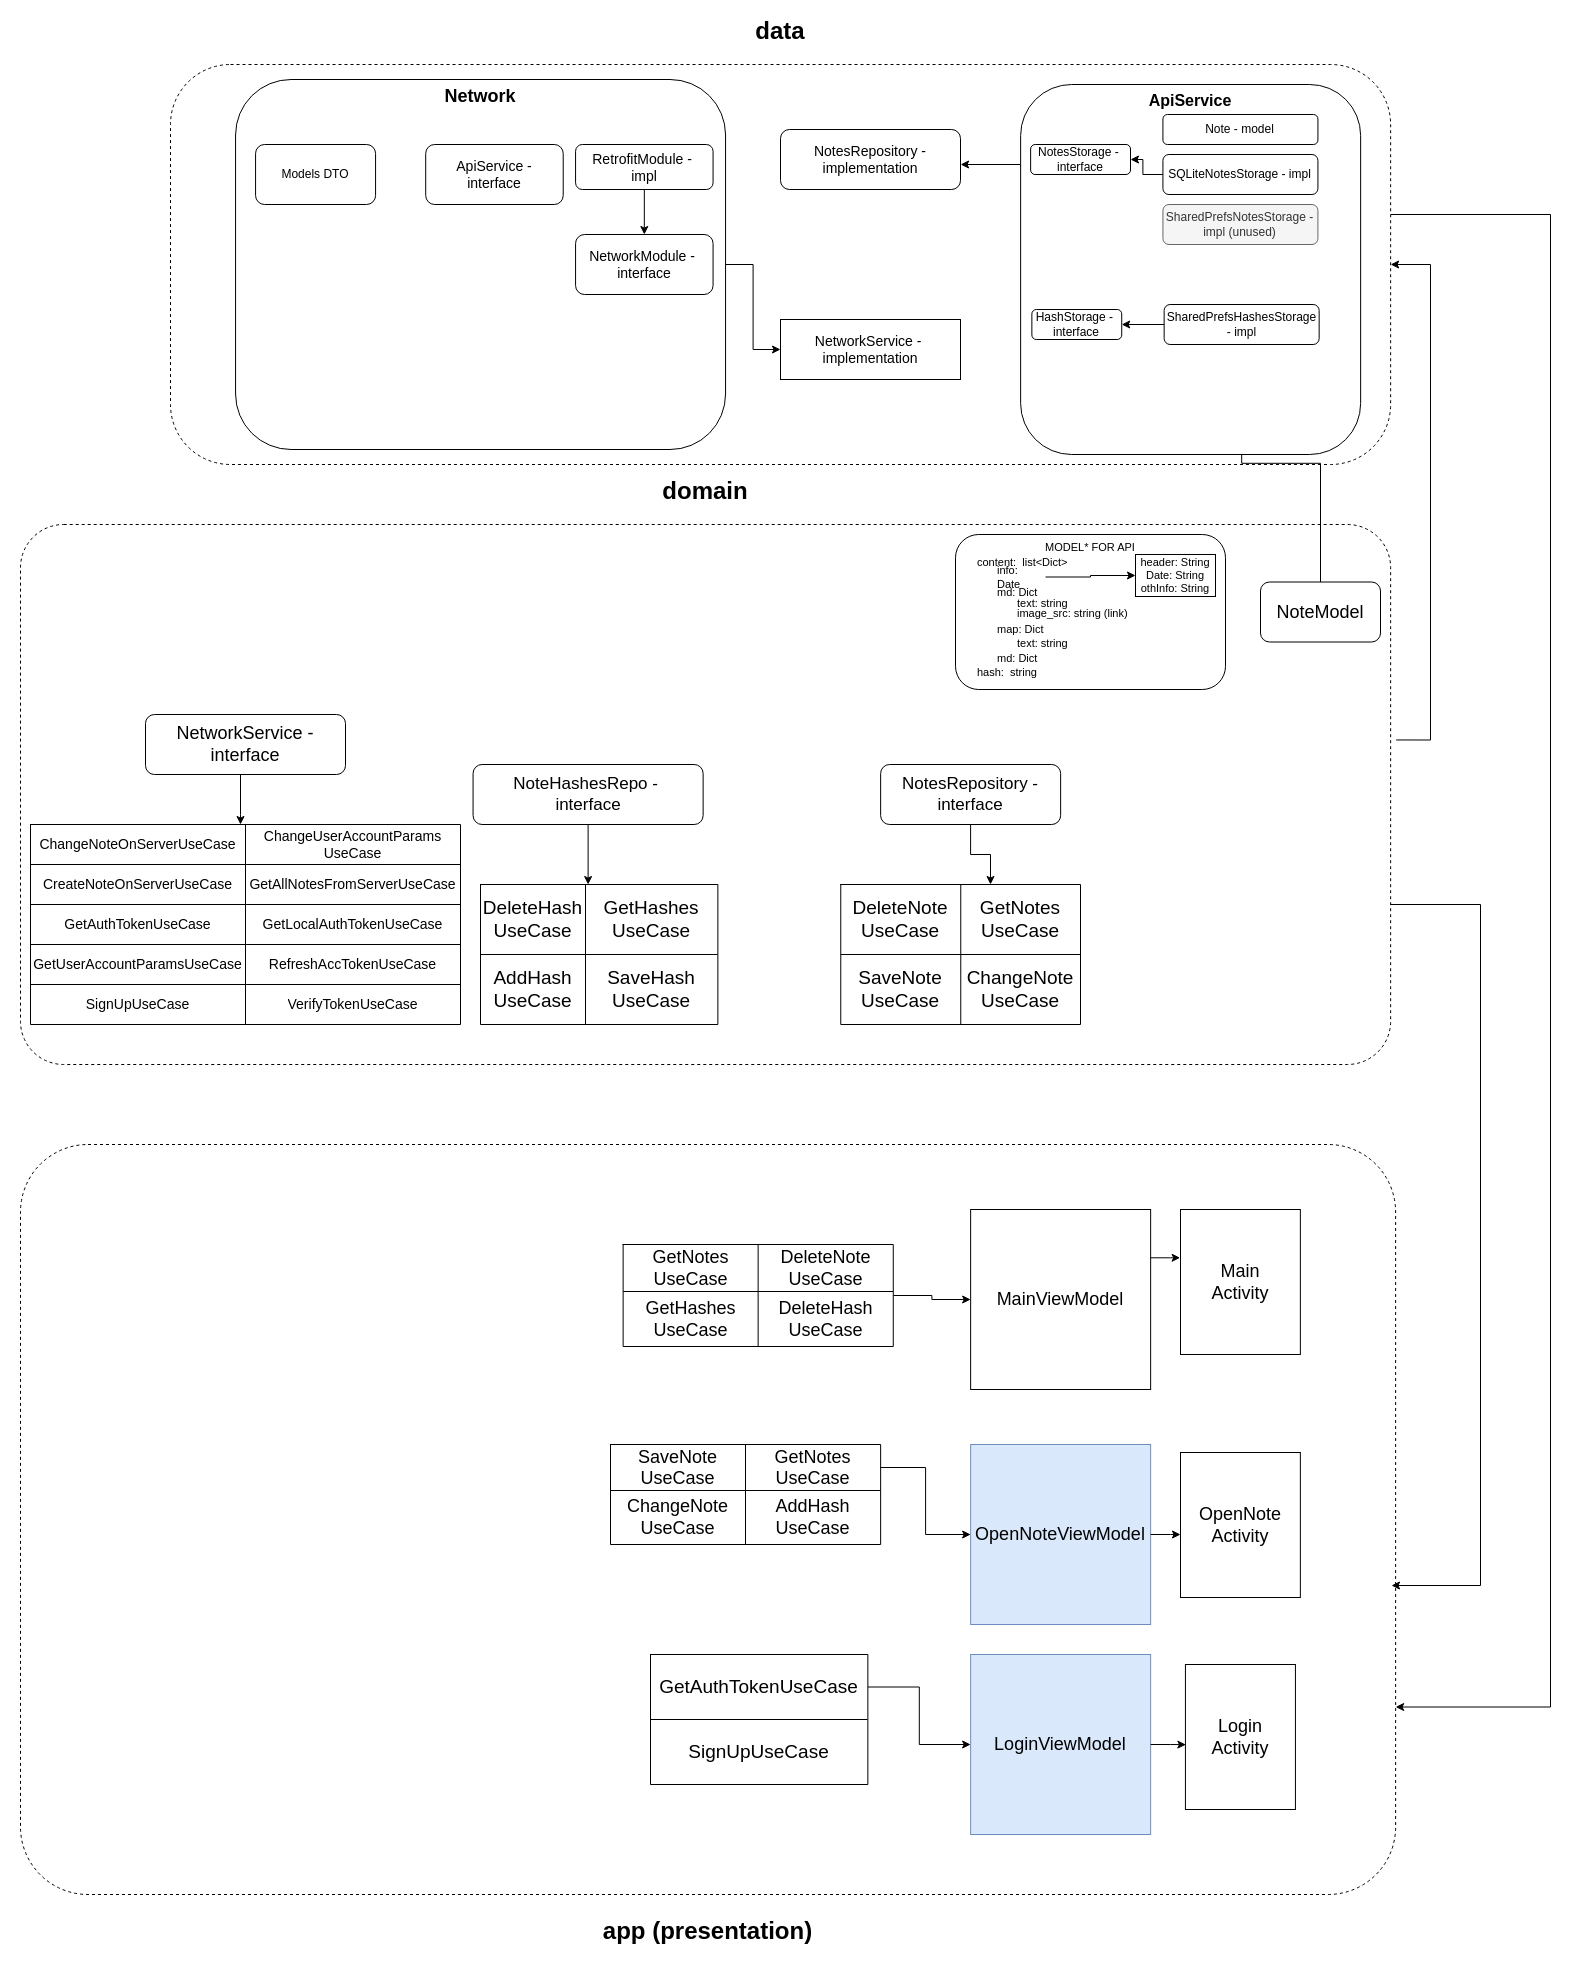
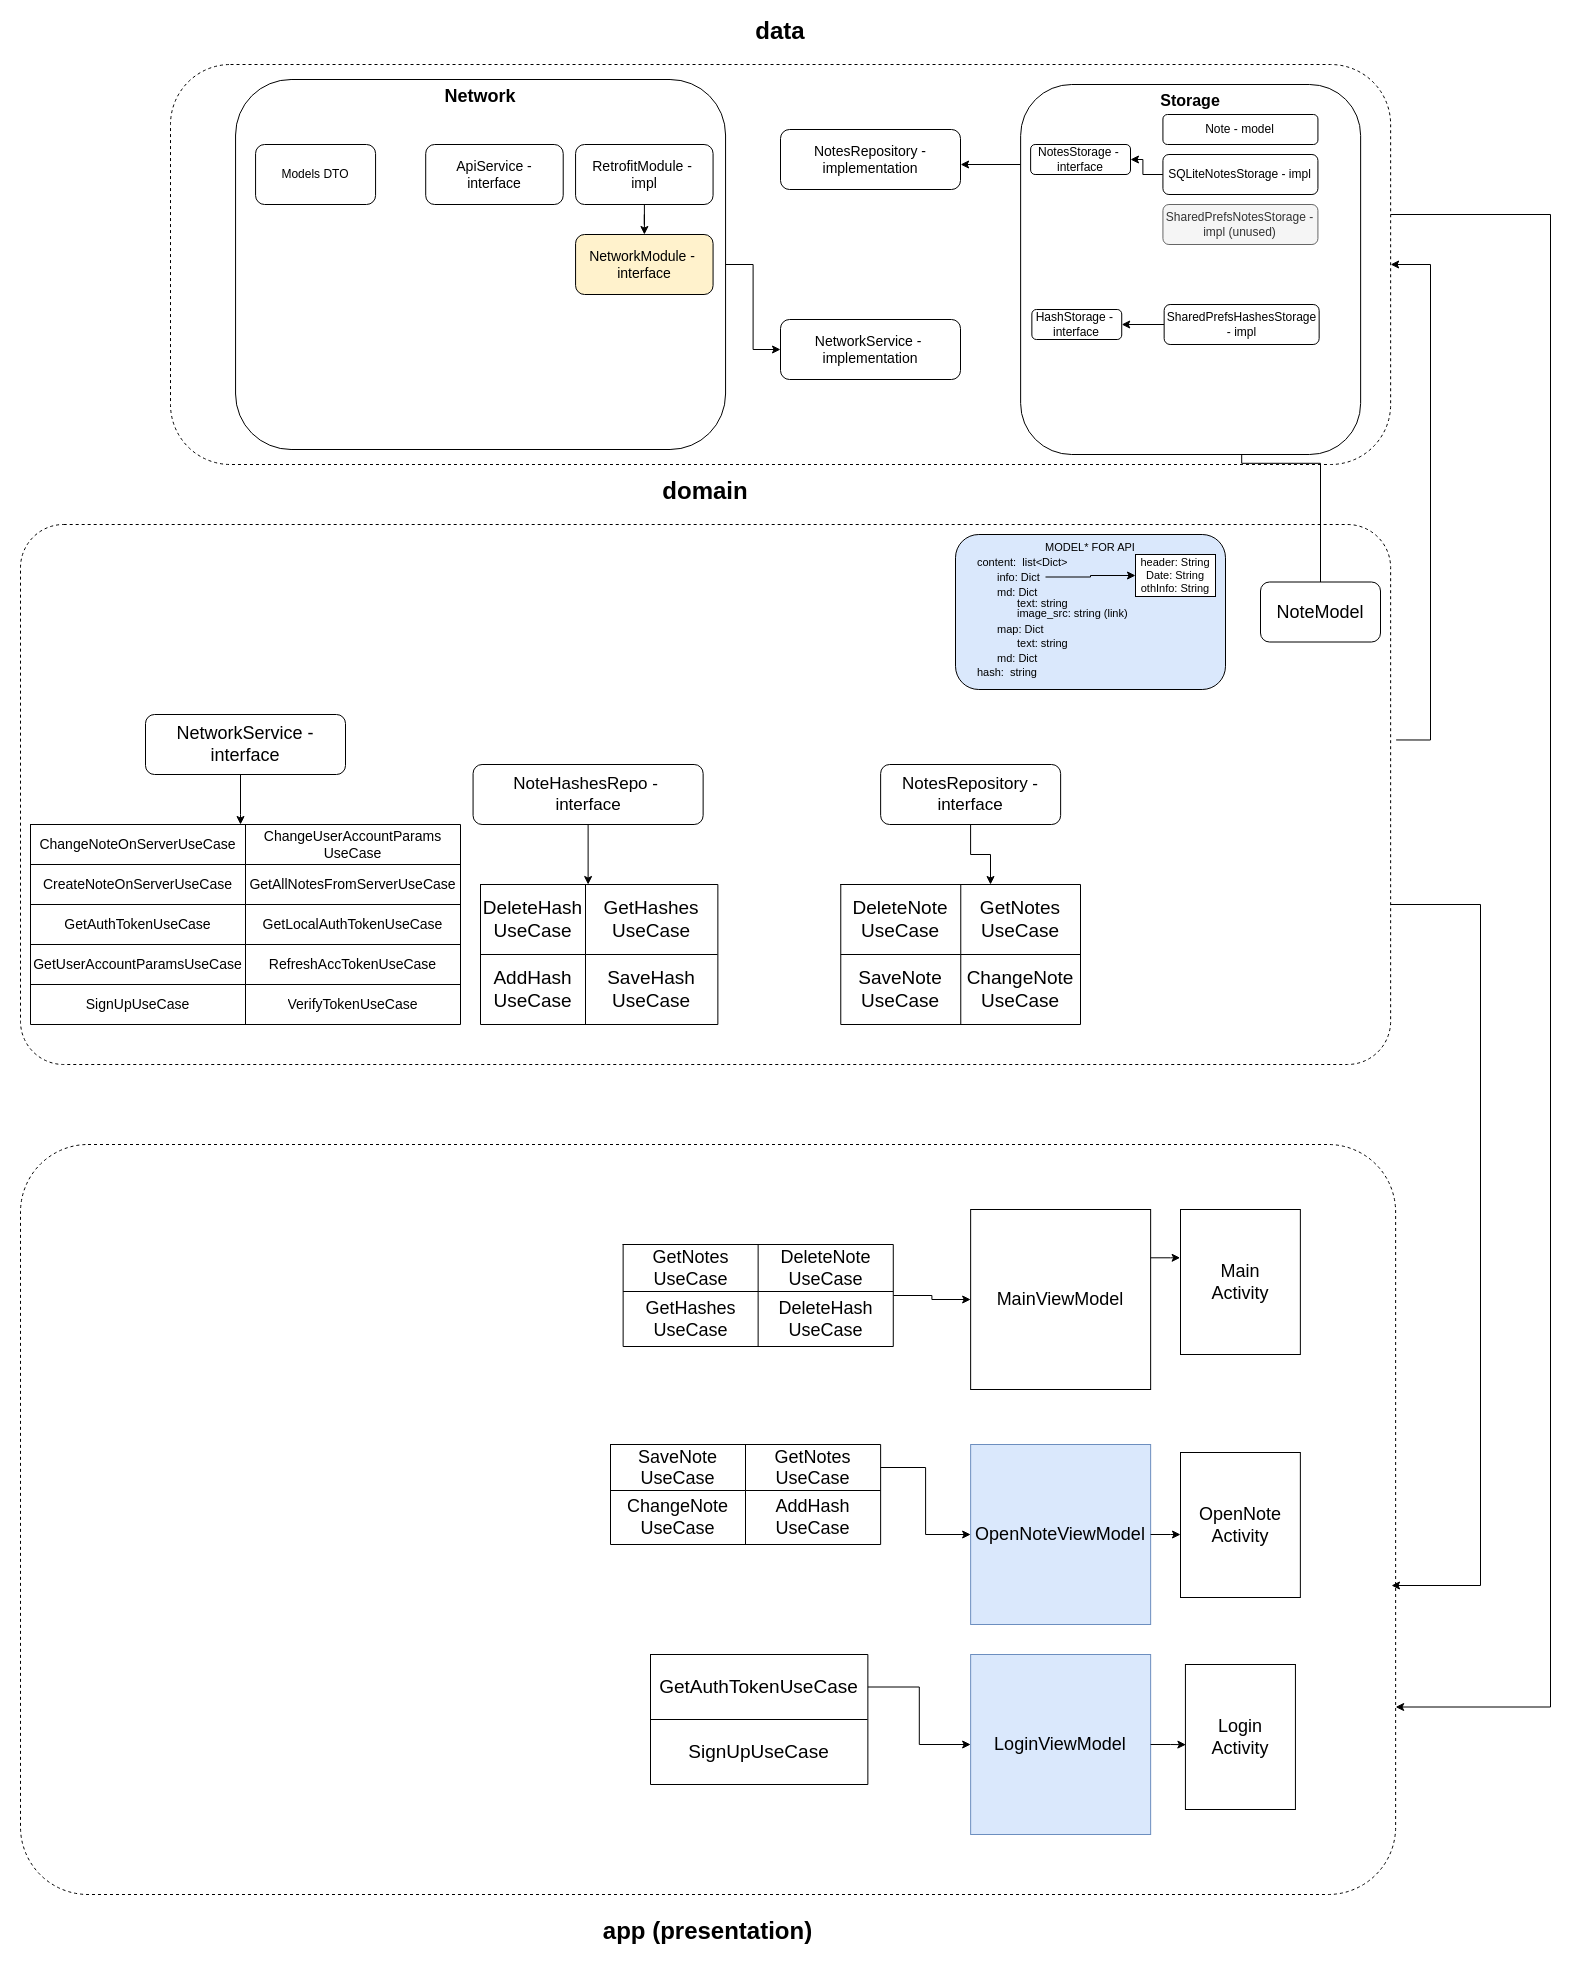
(1191, 99) -> (1191, 99)
(644, 167) -> (644, 175)
(644, 265) -> (644, 265)
(871, 350) -> (871, 350)
(1022, 578) -> (1022, 578)
(1091, 612) -> (1091, 612)
